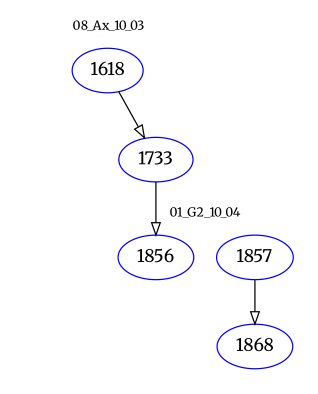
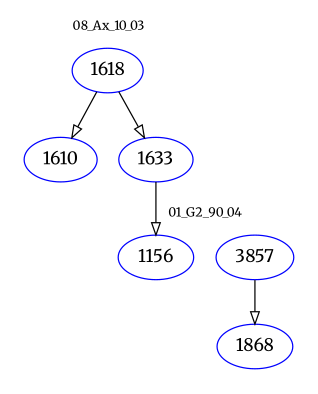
none -> (61, 160)
(156, 160) -> (156, 160)
(205, 213) -> (205, 213)
(156, 257) -> (156, 257)
(255, 257) -> (255, 257)
